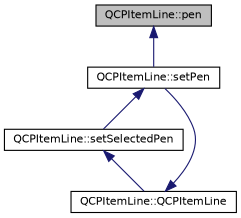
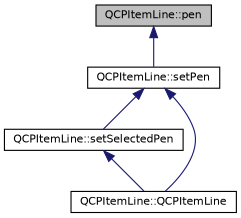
(195, 134) -> (195, 145)
